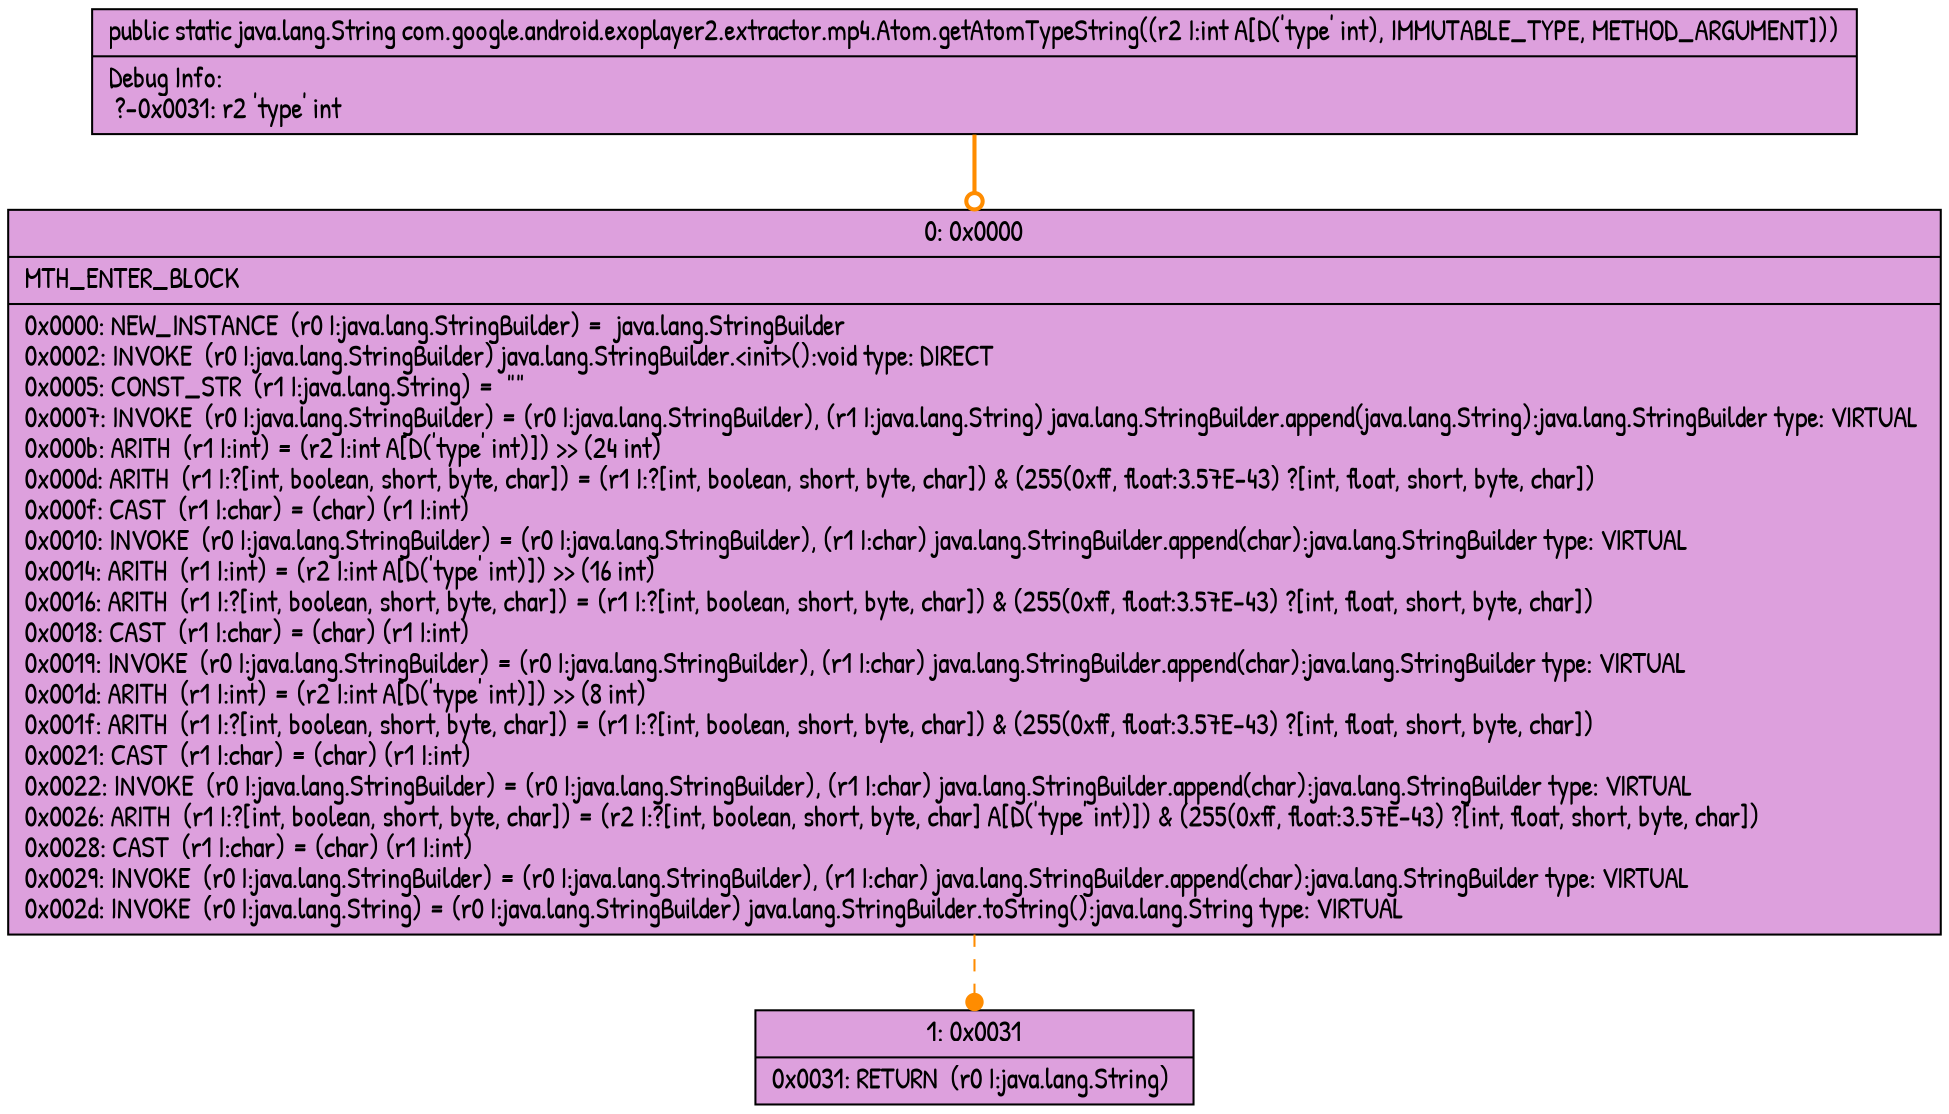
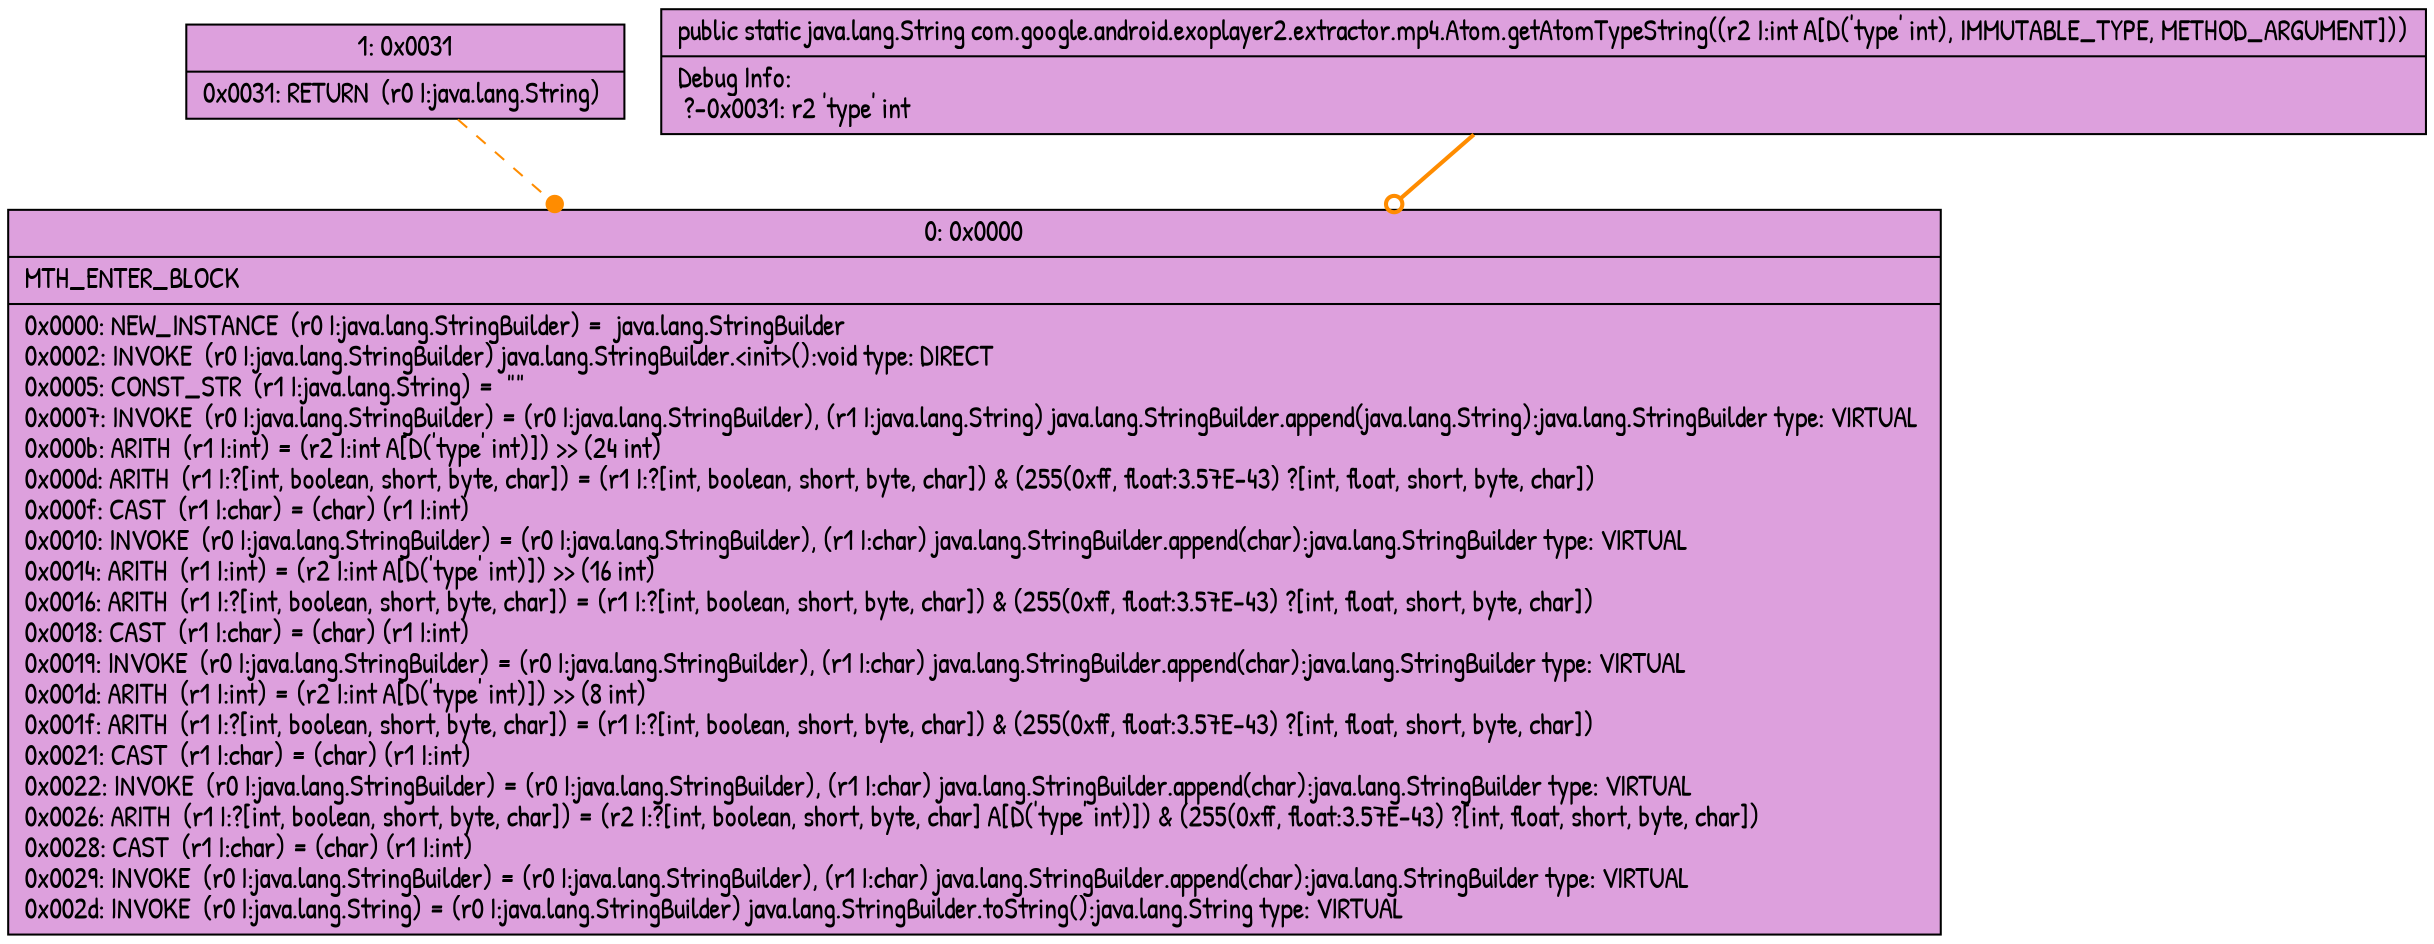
(974, 964) -> (503, 159)
